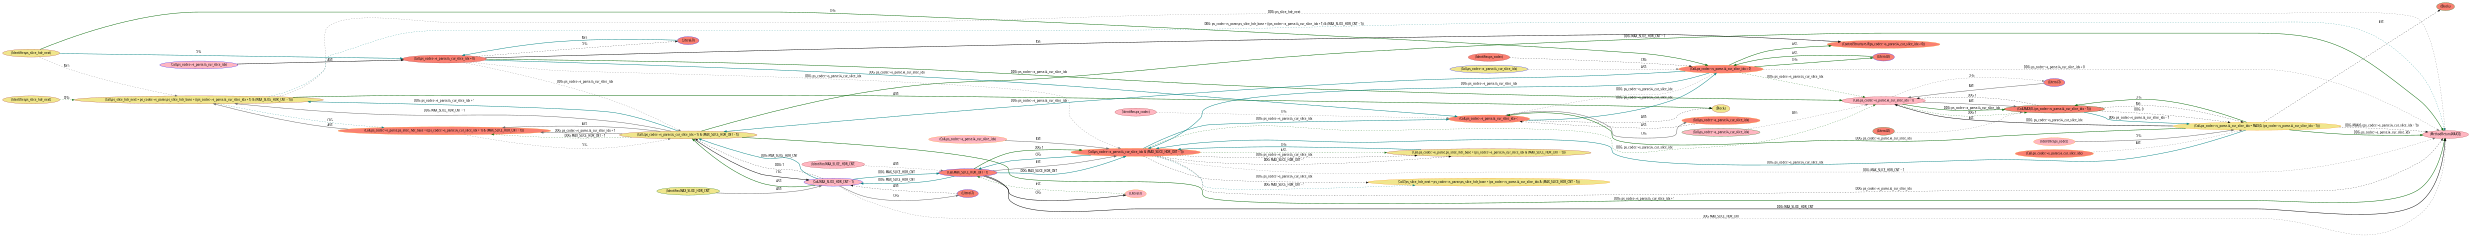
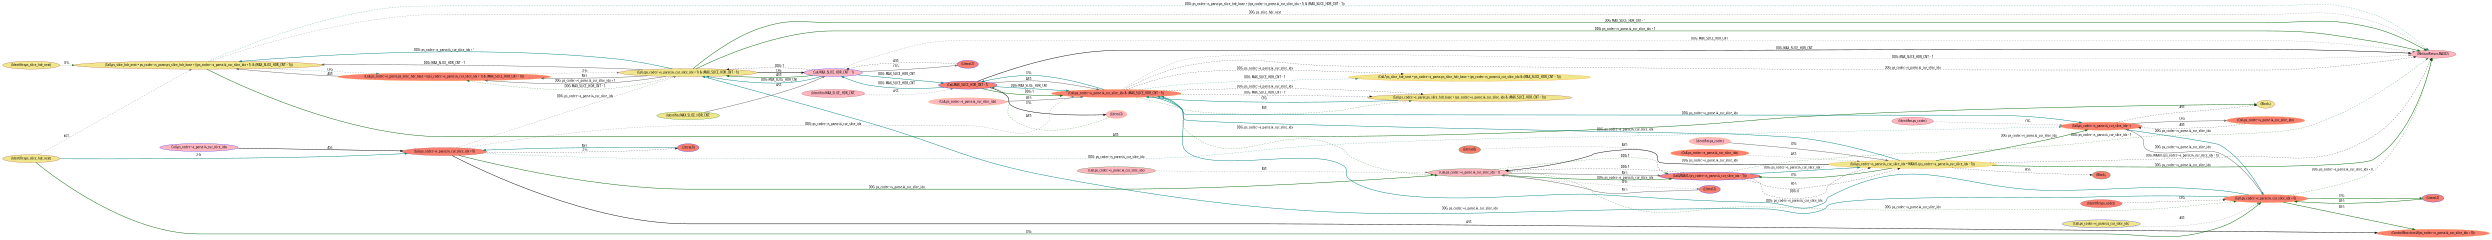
(2106, 69) -> (2387, 158)
(970, 80) -> (1271, 149)
(1801, 85) -> (1867, 210)
(1623, 95) -> (2199, 151)
(1884, 101) -> (1470, 173)
(2054, 109) -> (1710, 176)
none -> (2085, 143)
